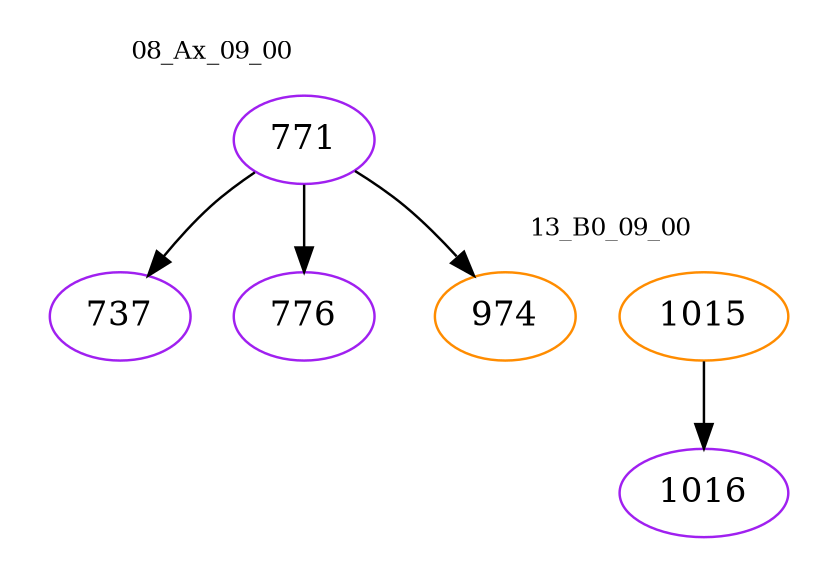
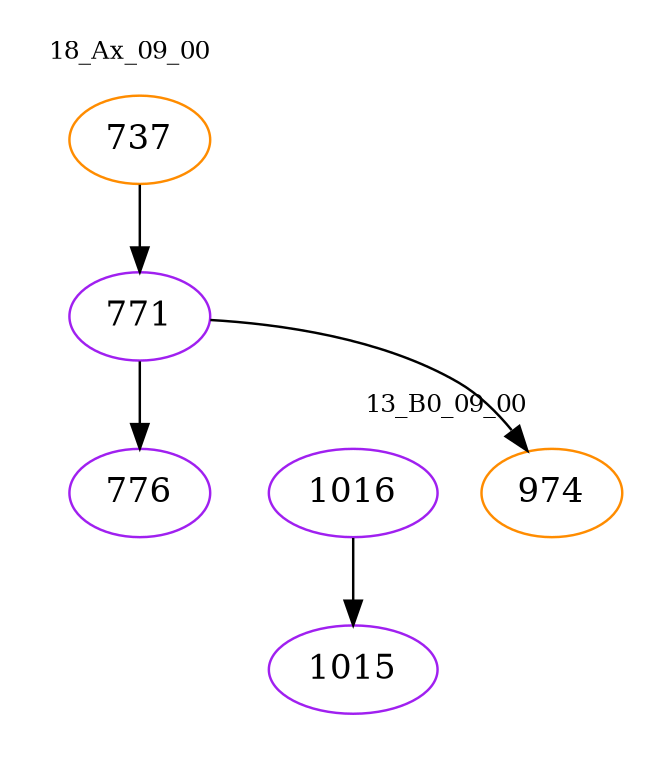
(212, 53) -> (130, 53)
(206, 211) -> (140, 216)
(120, 316) -> (140, 140)
(704, 316) -> (353, 670)
(704, 393) -> (353, 569)
